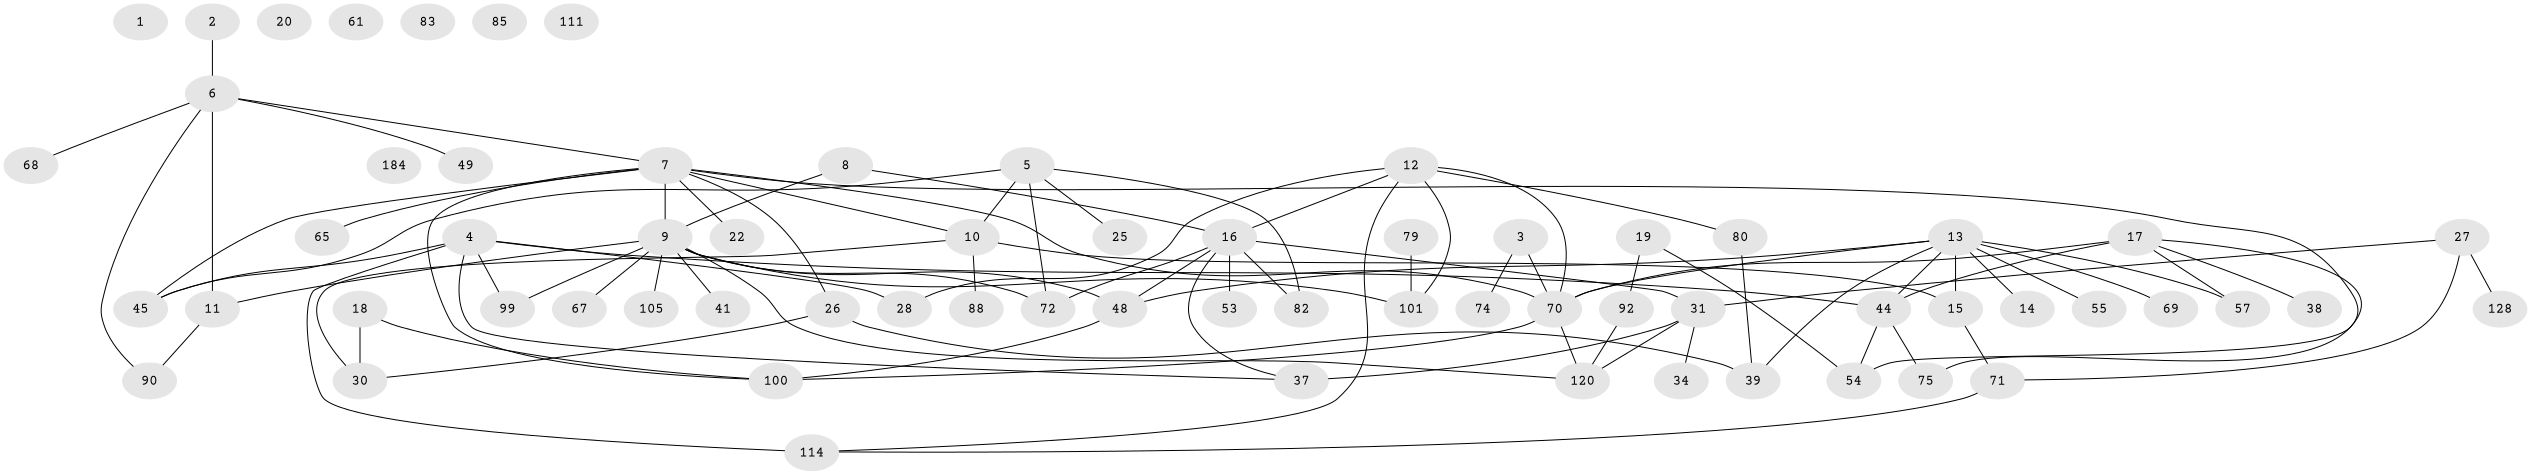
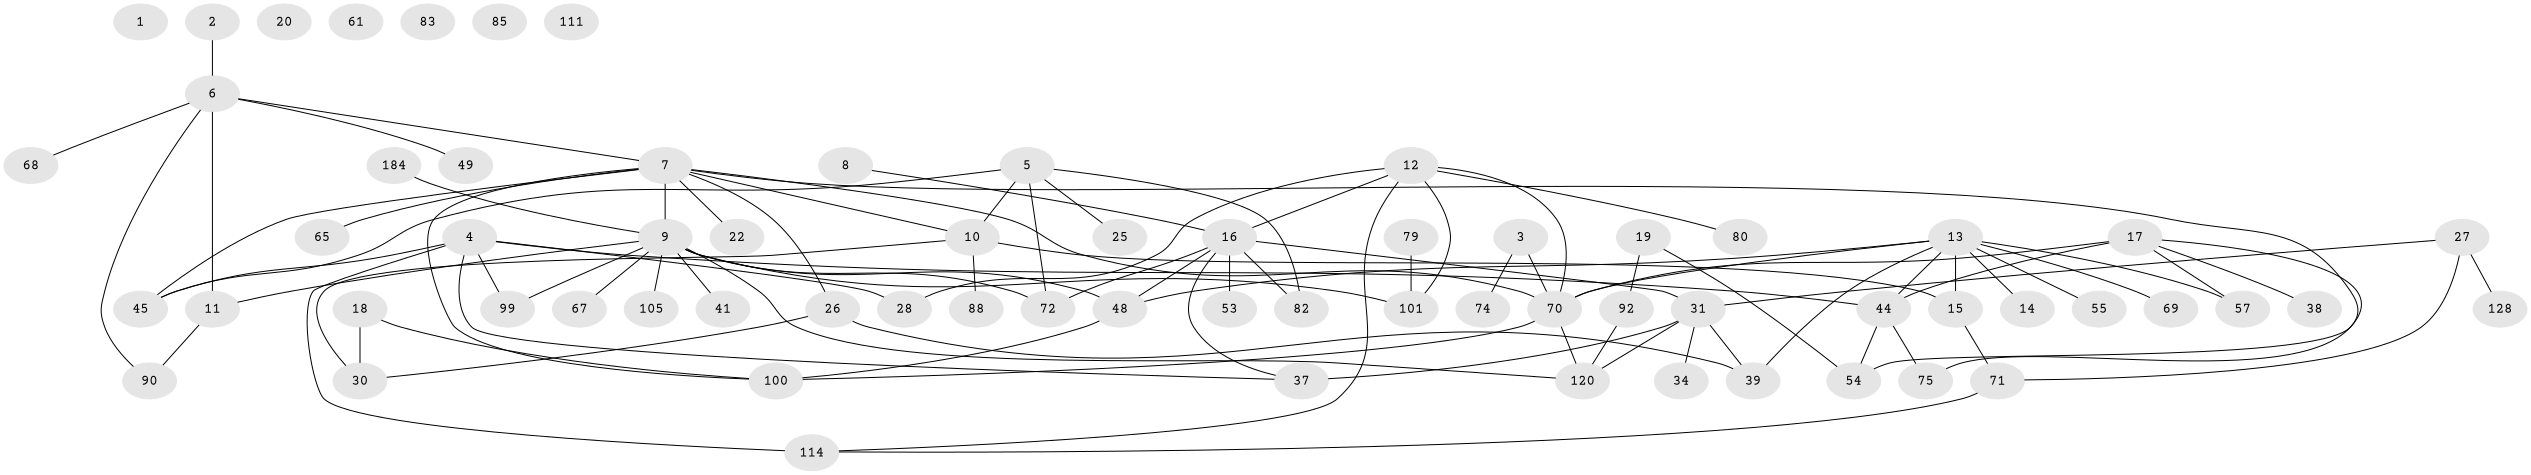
(757, 197) -> (525, 210)
(1747, 309) -> (1726, 345)
